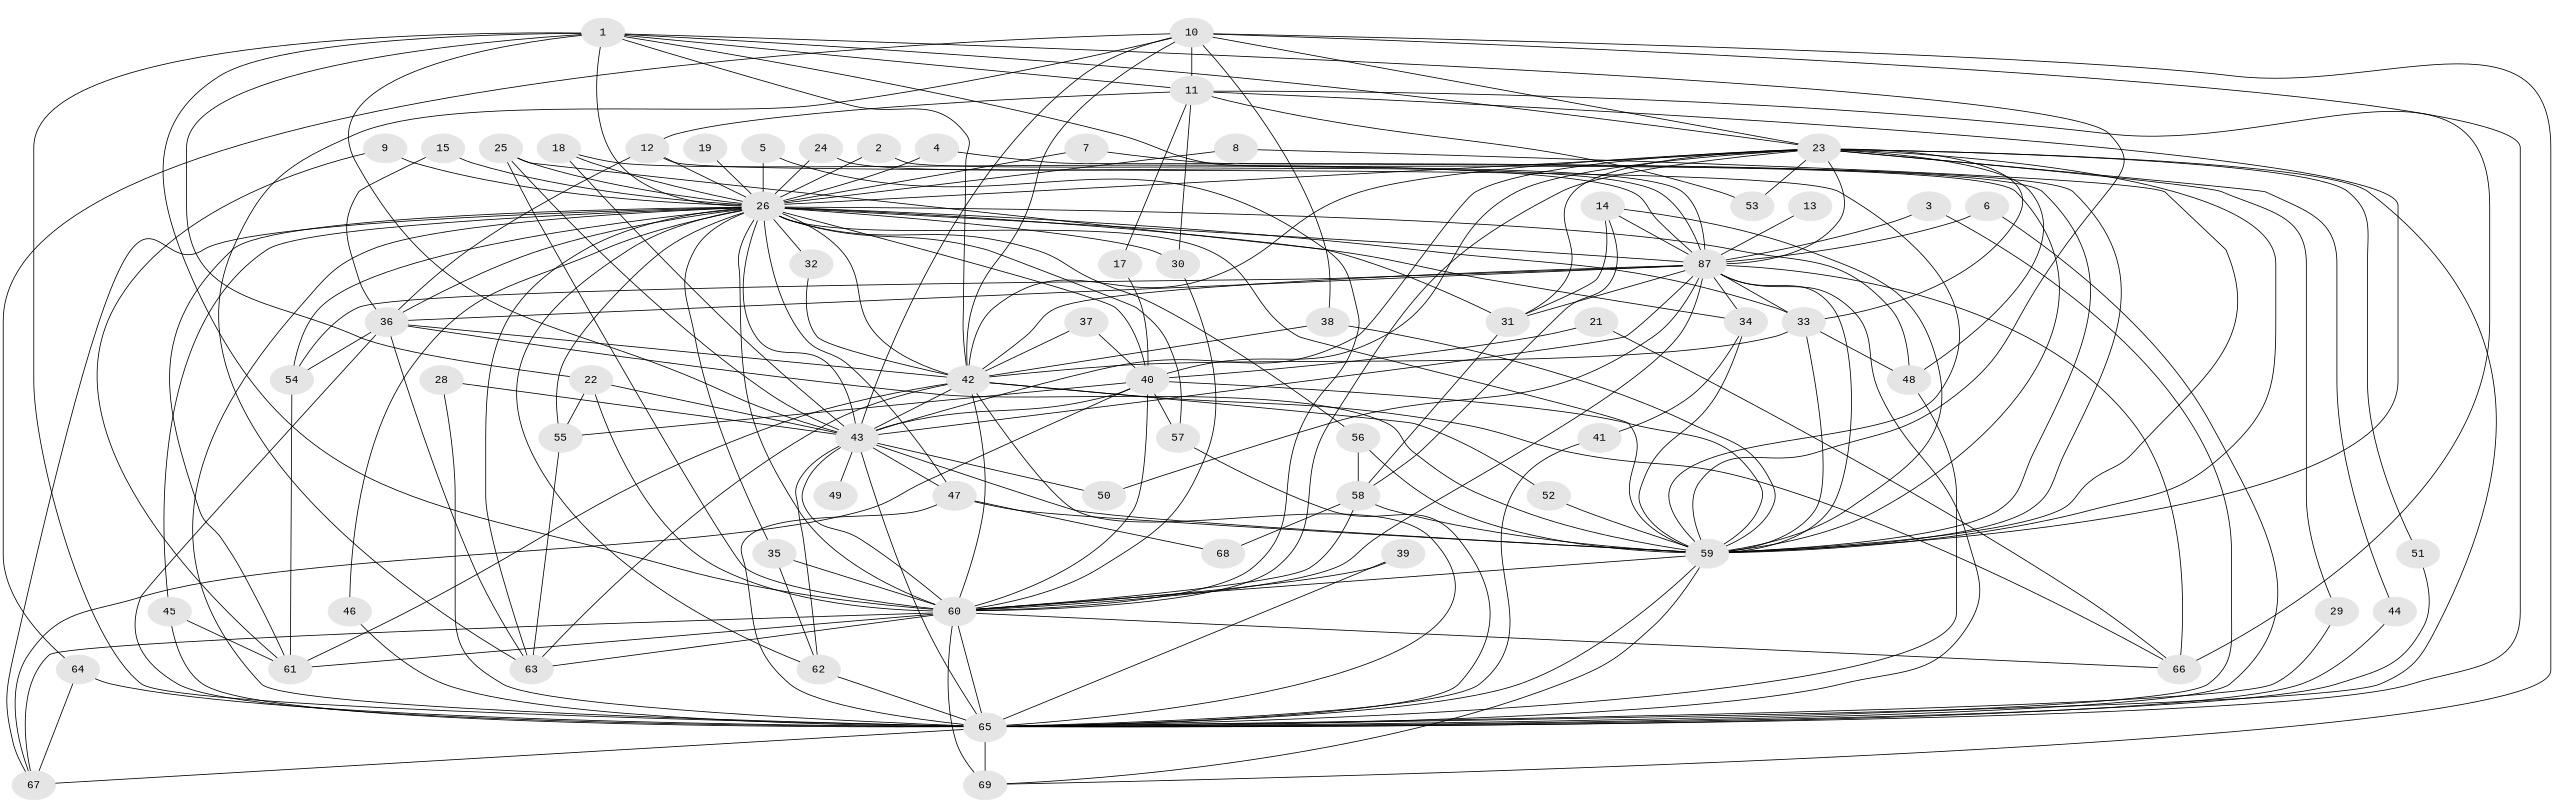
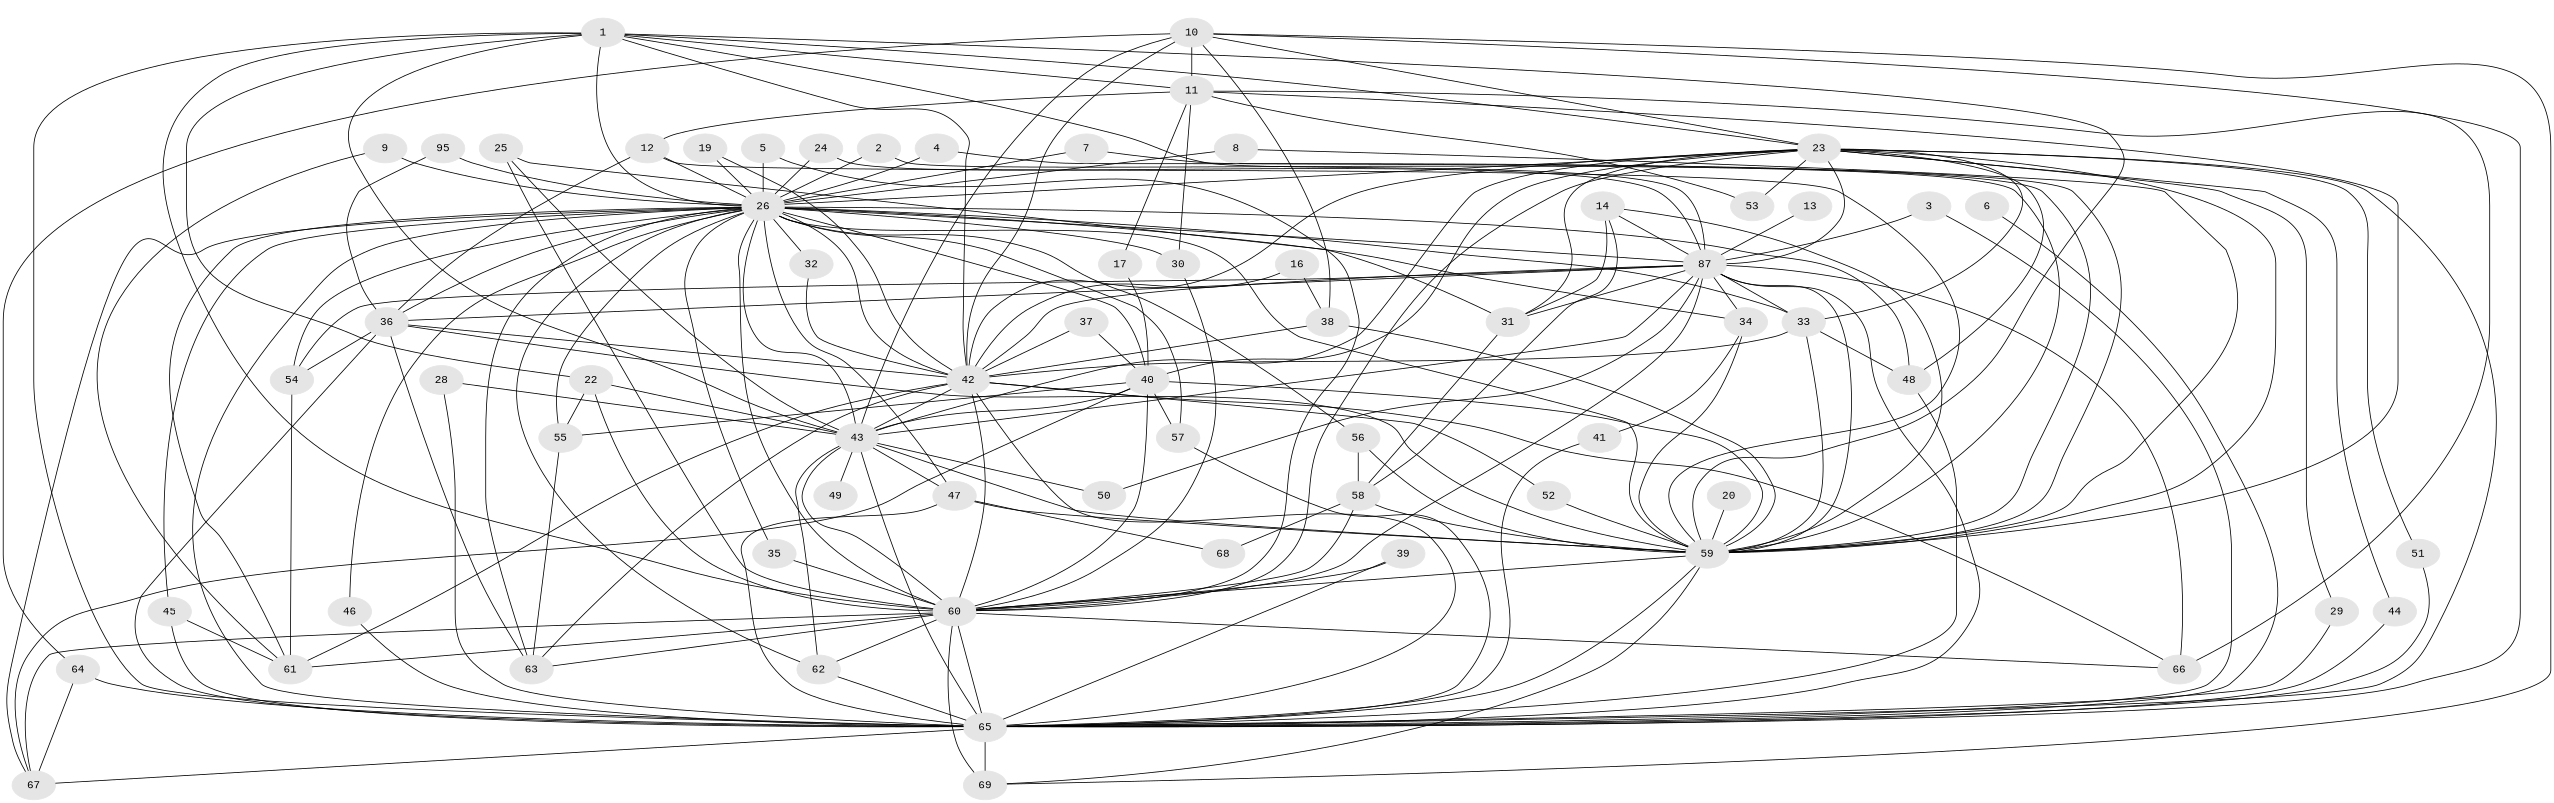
(410, 120) -> none
(443, 148) -> (443, 148)
(559, 148) -> none
(628, 187) -> none
none -> (855, 246)
(1850, 246) -> none
none -> (1297, 264)
(1596, 322) -> none
none -> (1729, 496)
(796, 611) -> (887, 641)
